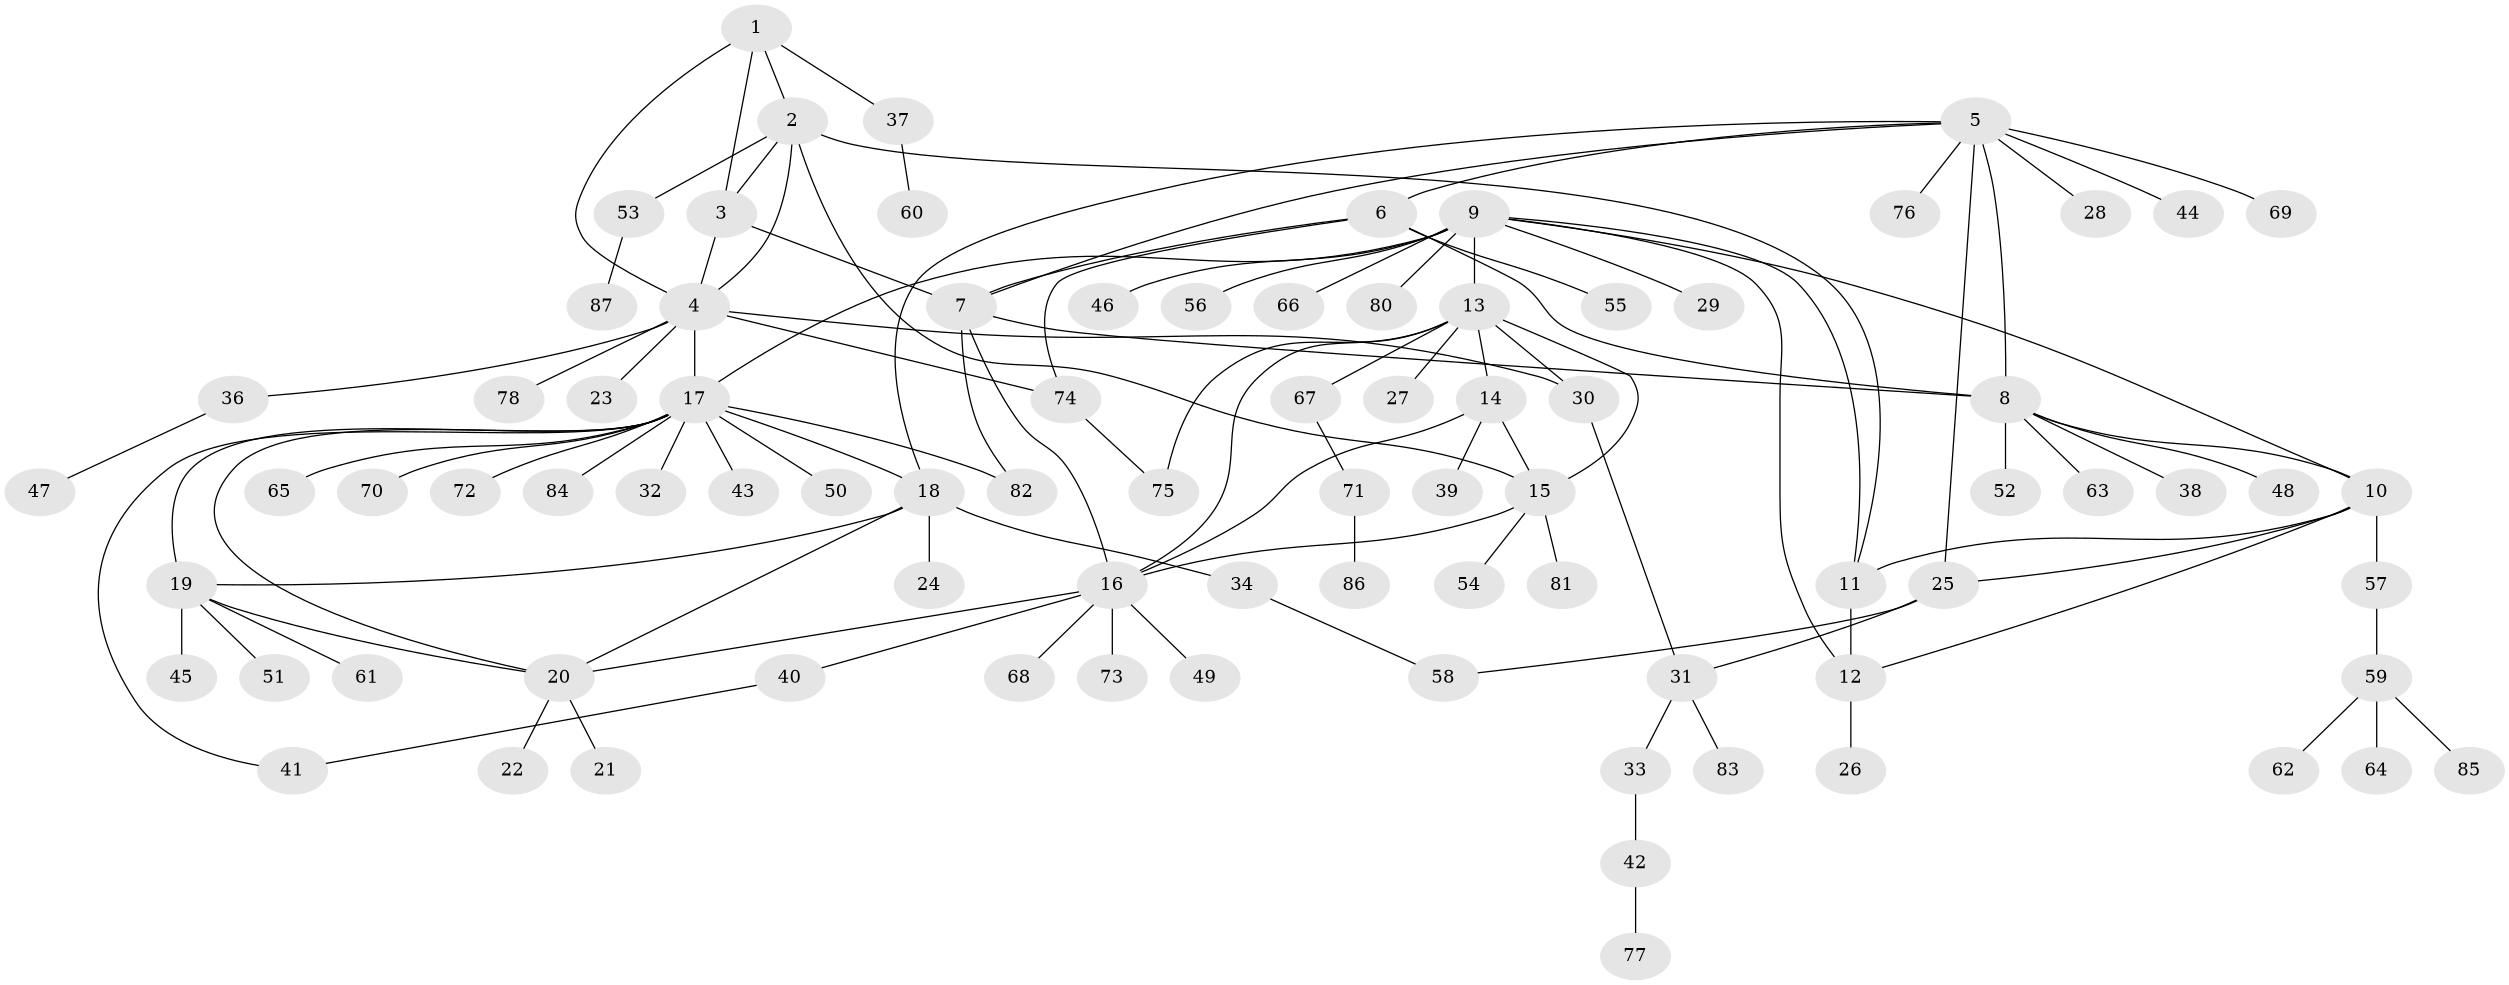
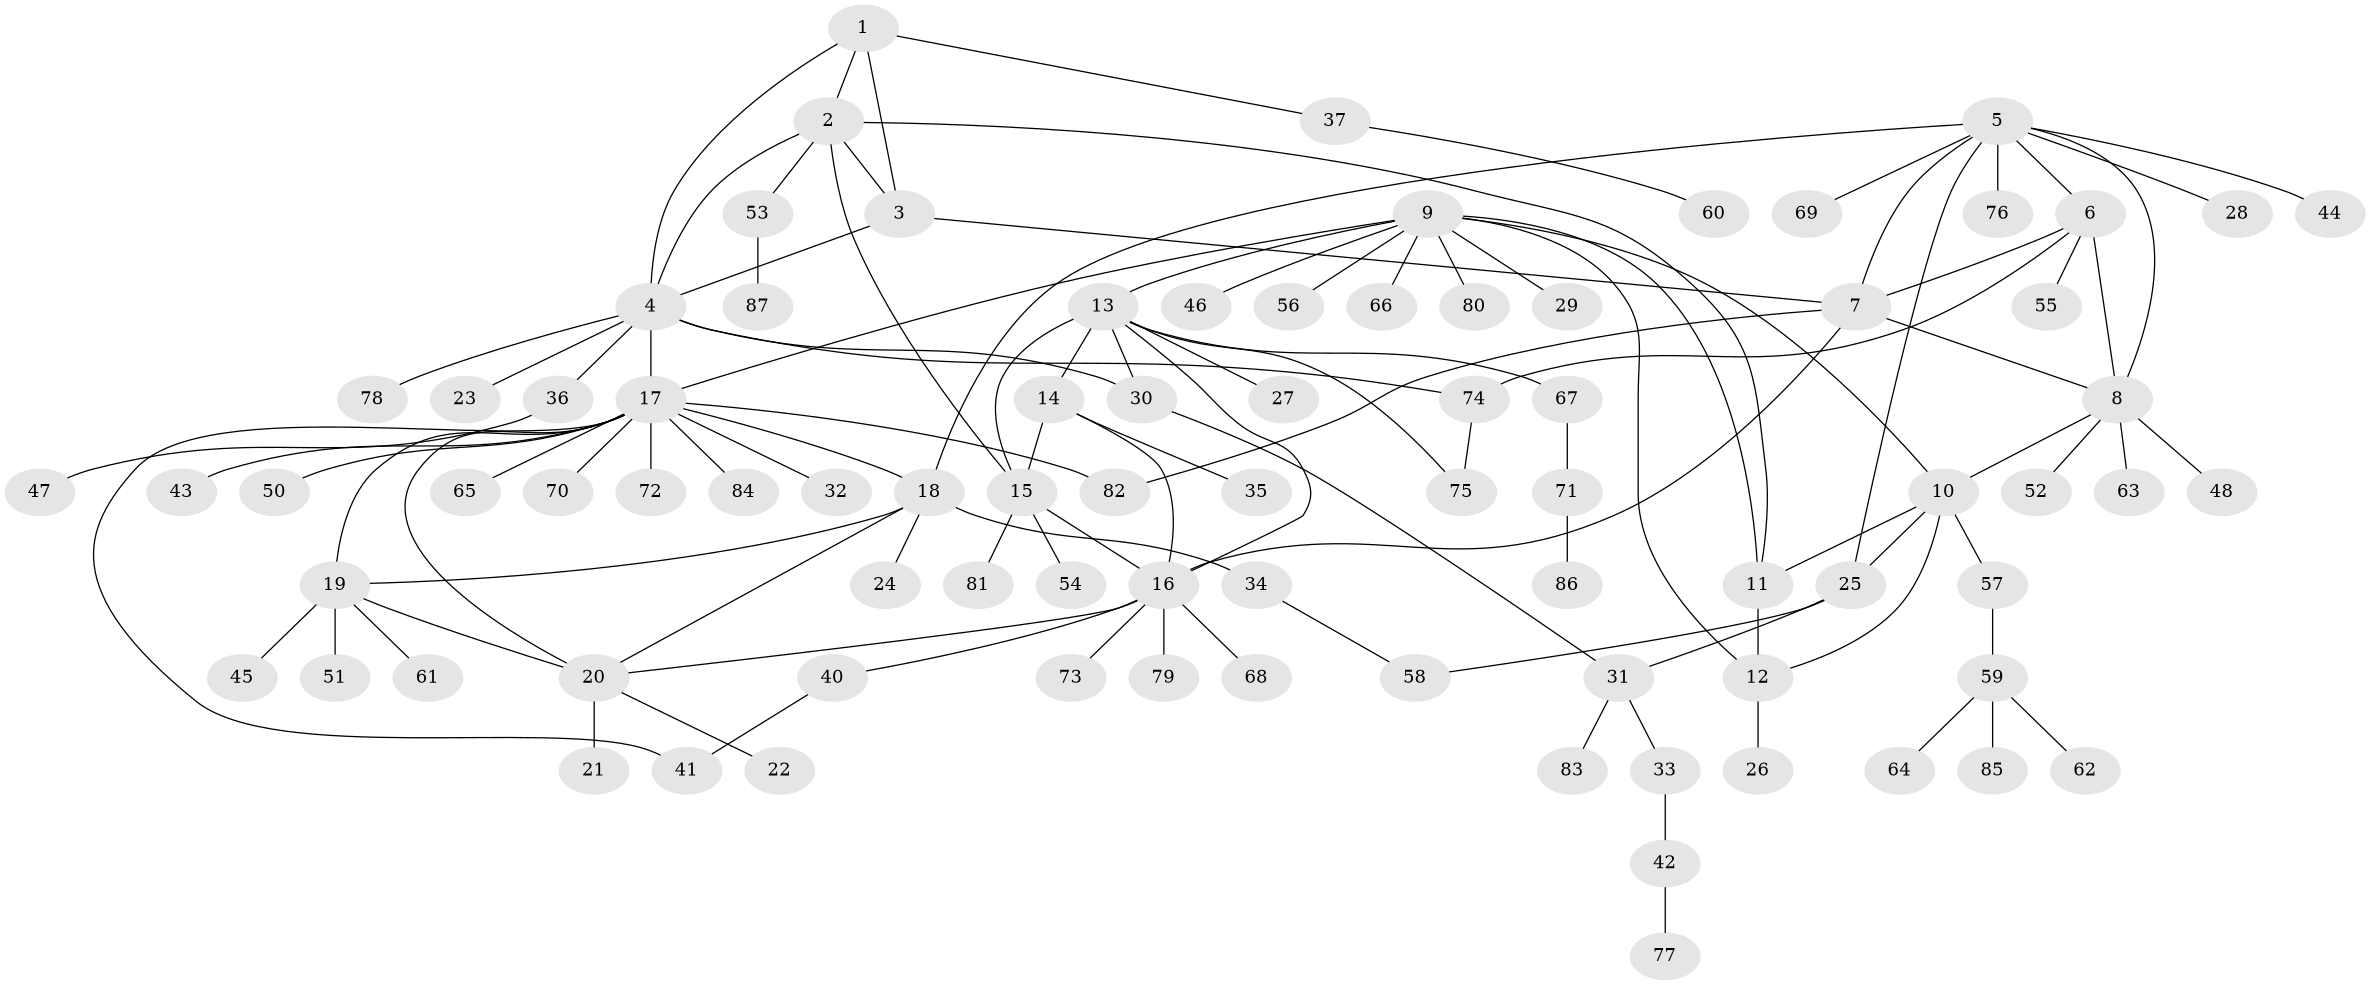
(1447, 492) -> (1257, 492)
(2191, 492) -> none
(1205, 678) -> (1164, 678)
